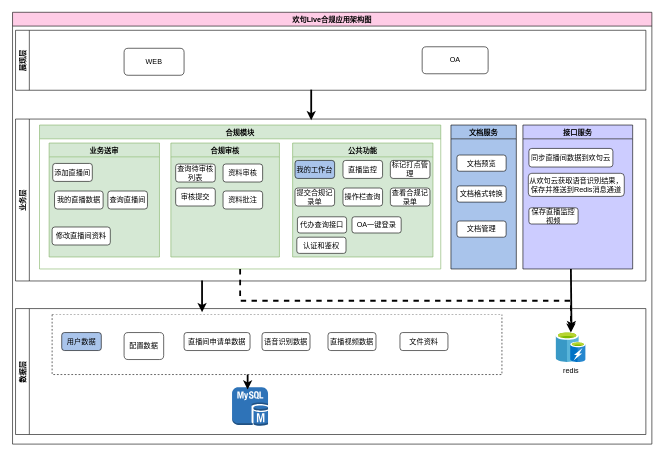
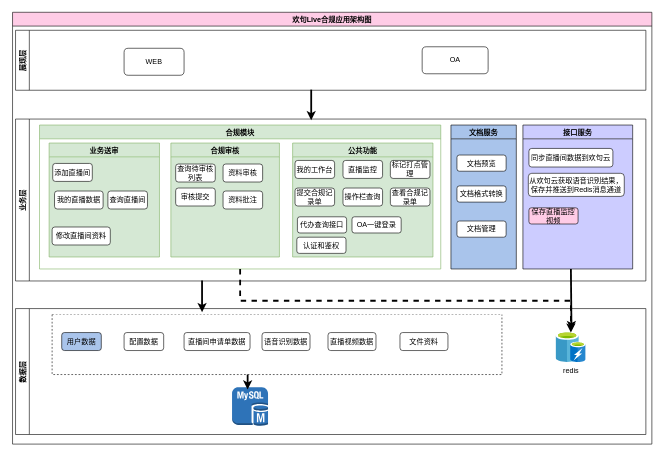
(315, 170) -> (315, 170)
(554, 216) -> (554, 216)
(144, 346) -> (144, 342)
